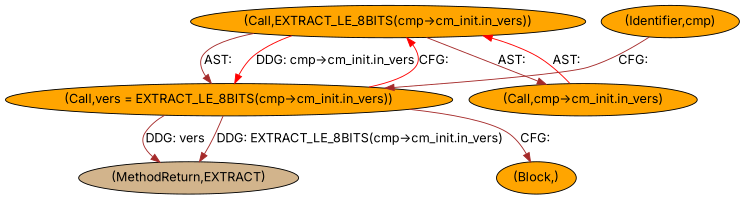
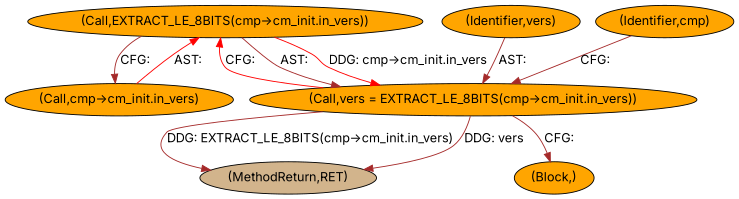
none -> (511, 22)
(513, 61) -> (137, 61)
(189, 178) -> (288, 178)
